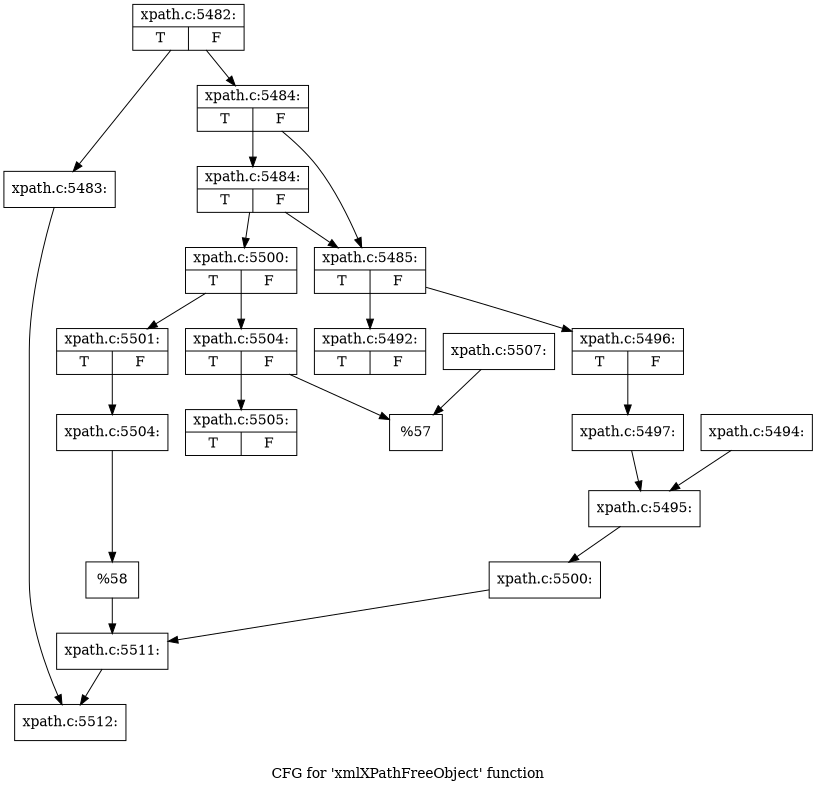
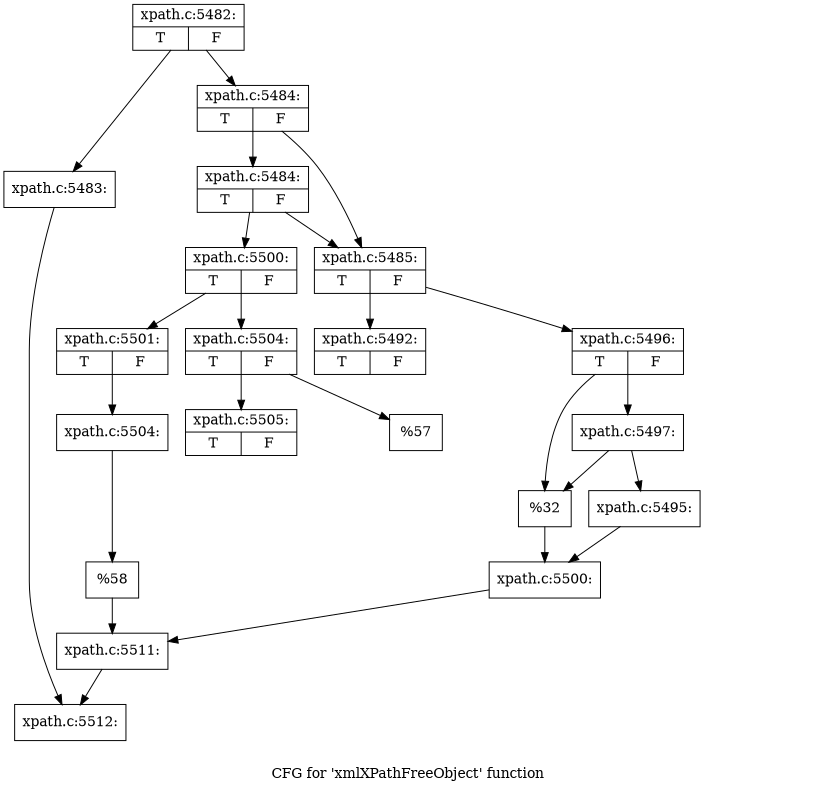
(499, 352) -> none
(757, 433) -> none
none -> (545, 509)
